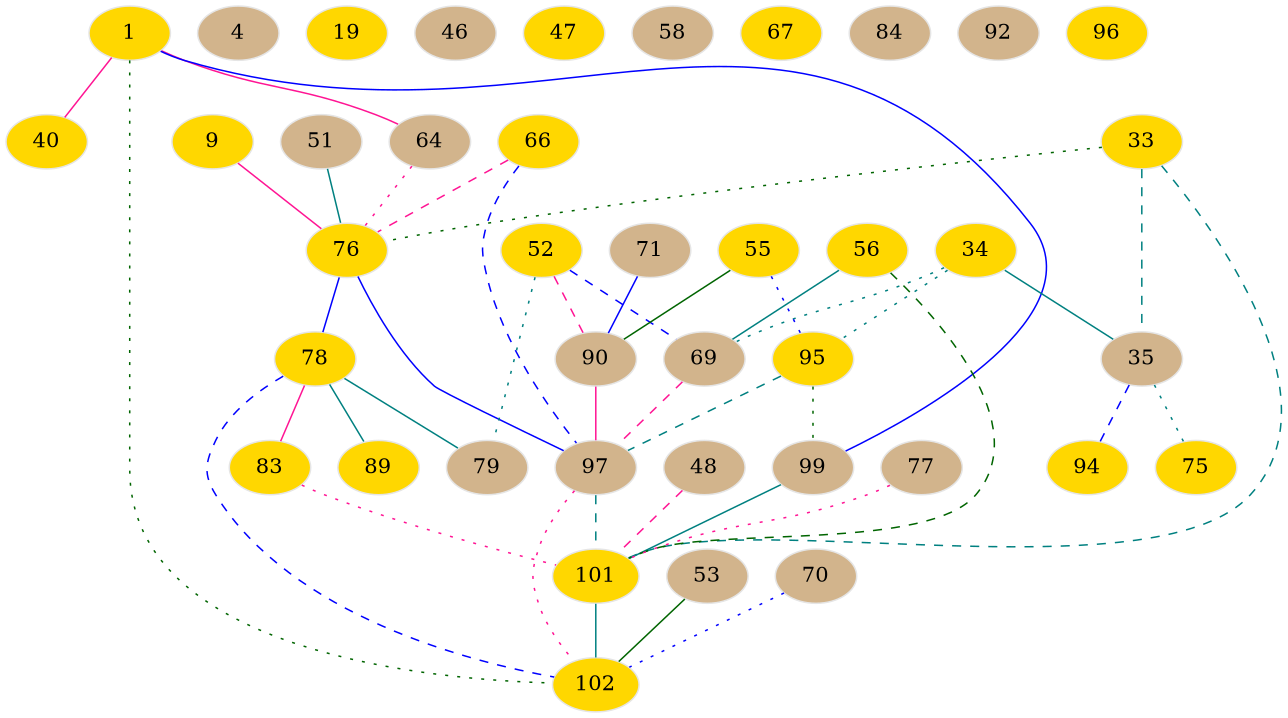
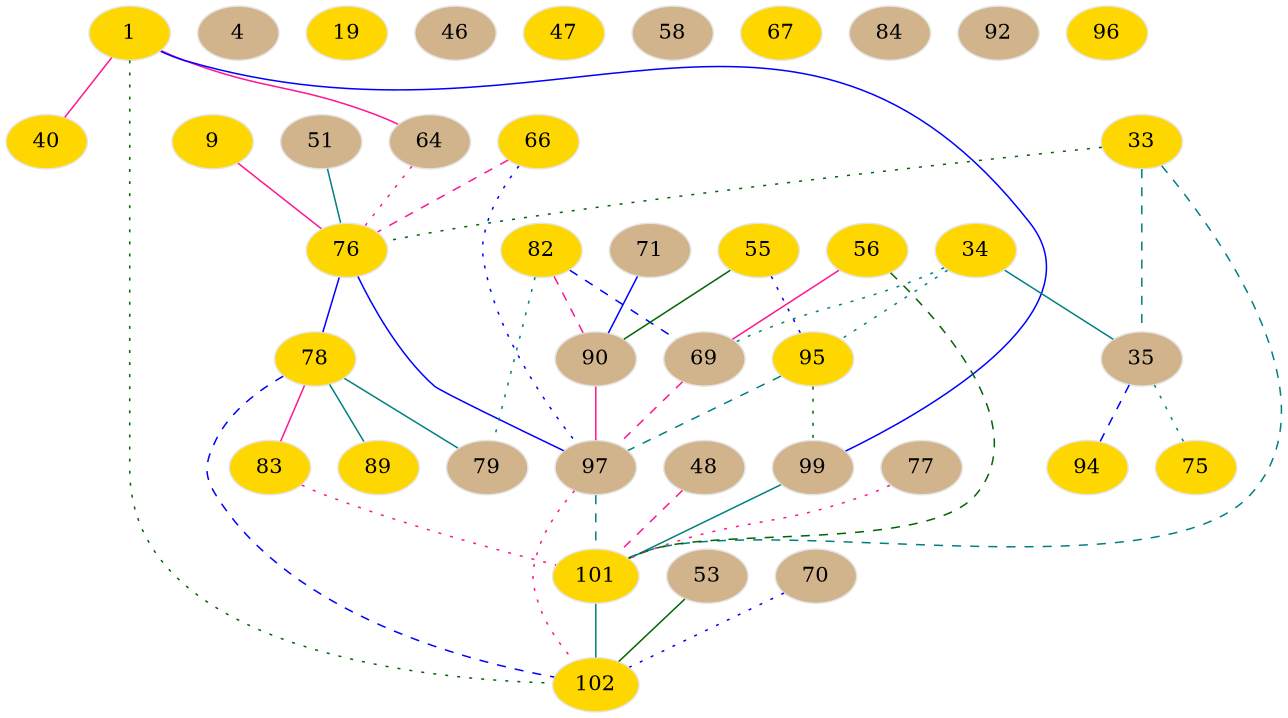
(541, 250) -> (541, 250)
(794, 300) -> (794, 300)
(498, 310) -> (498, 310)
